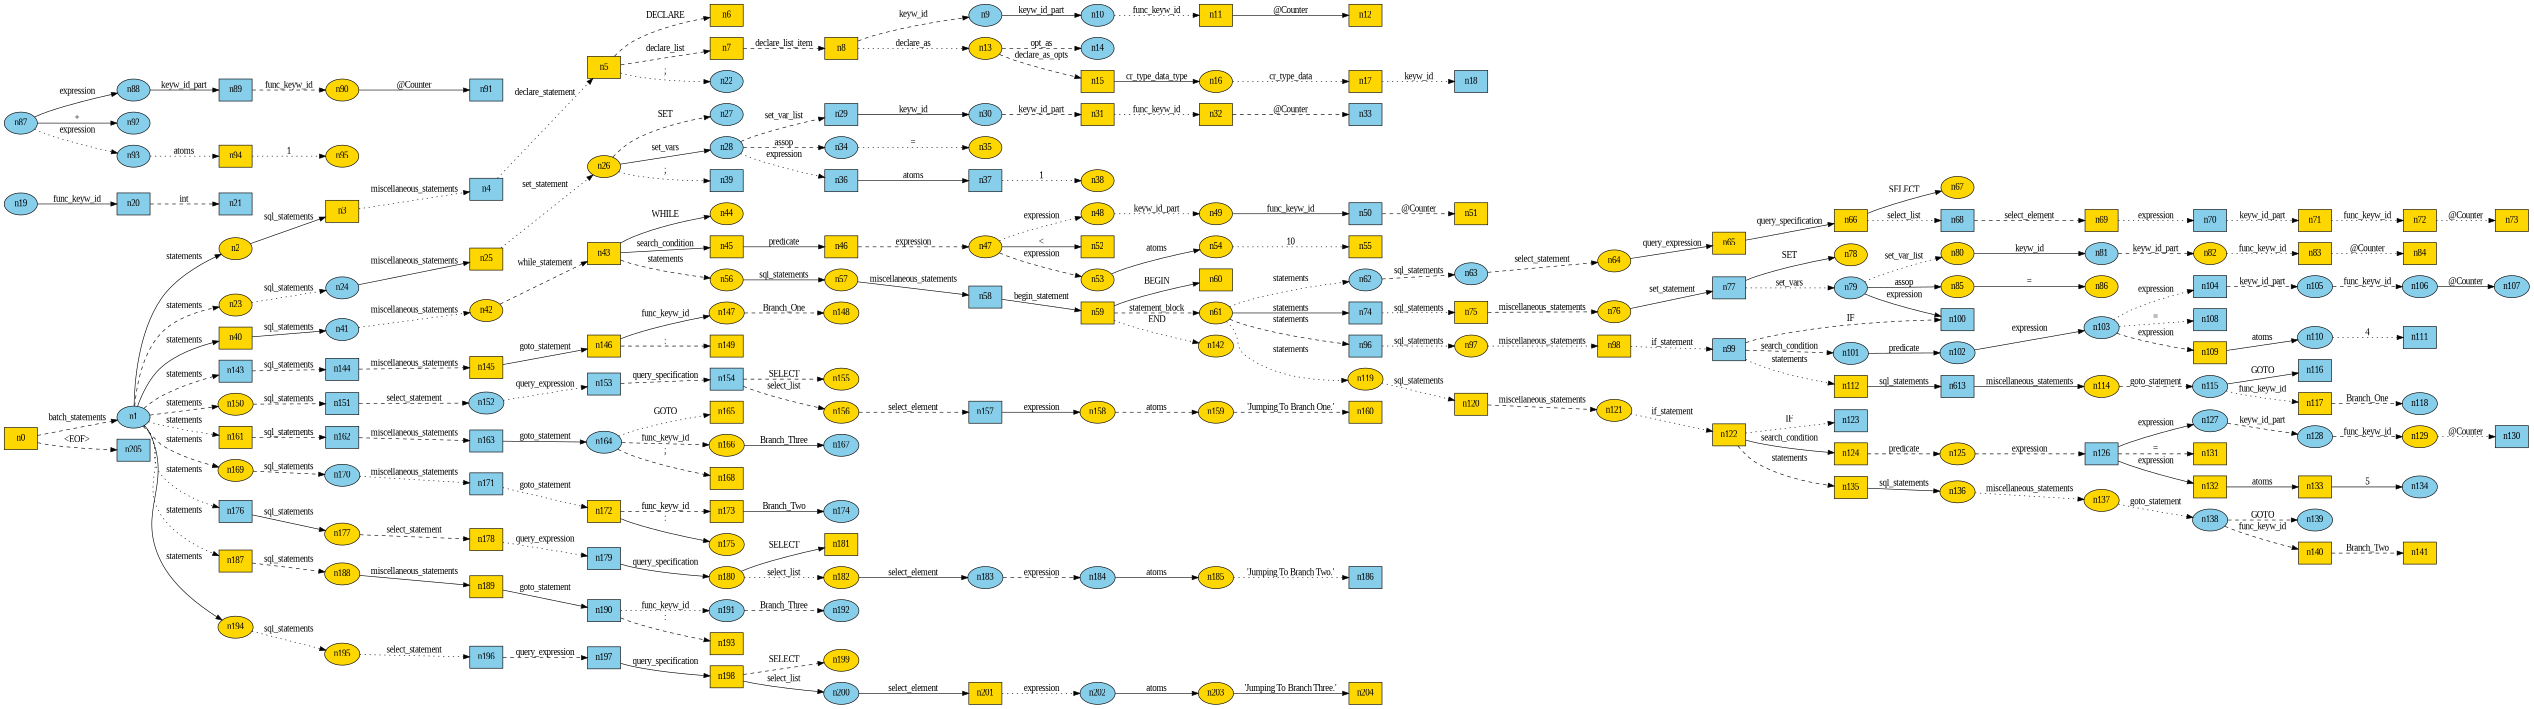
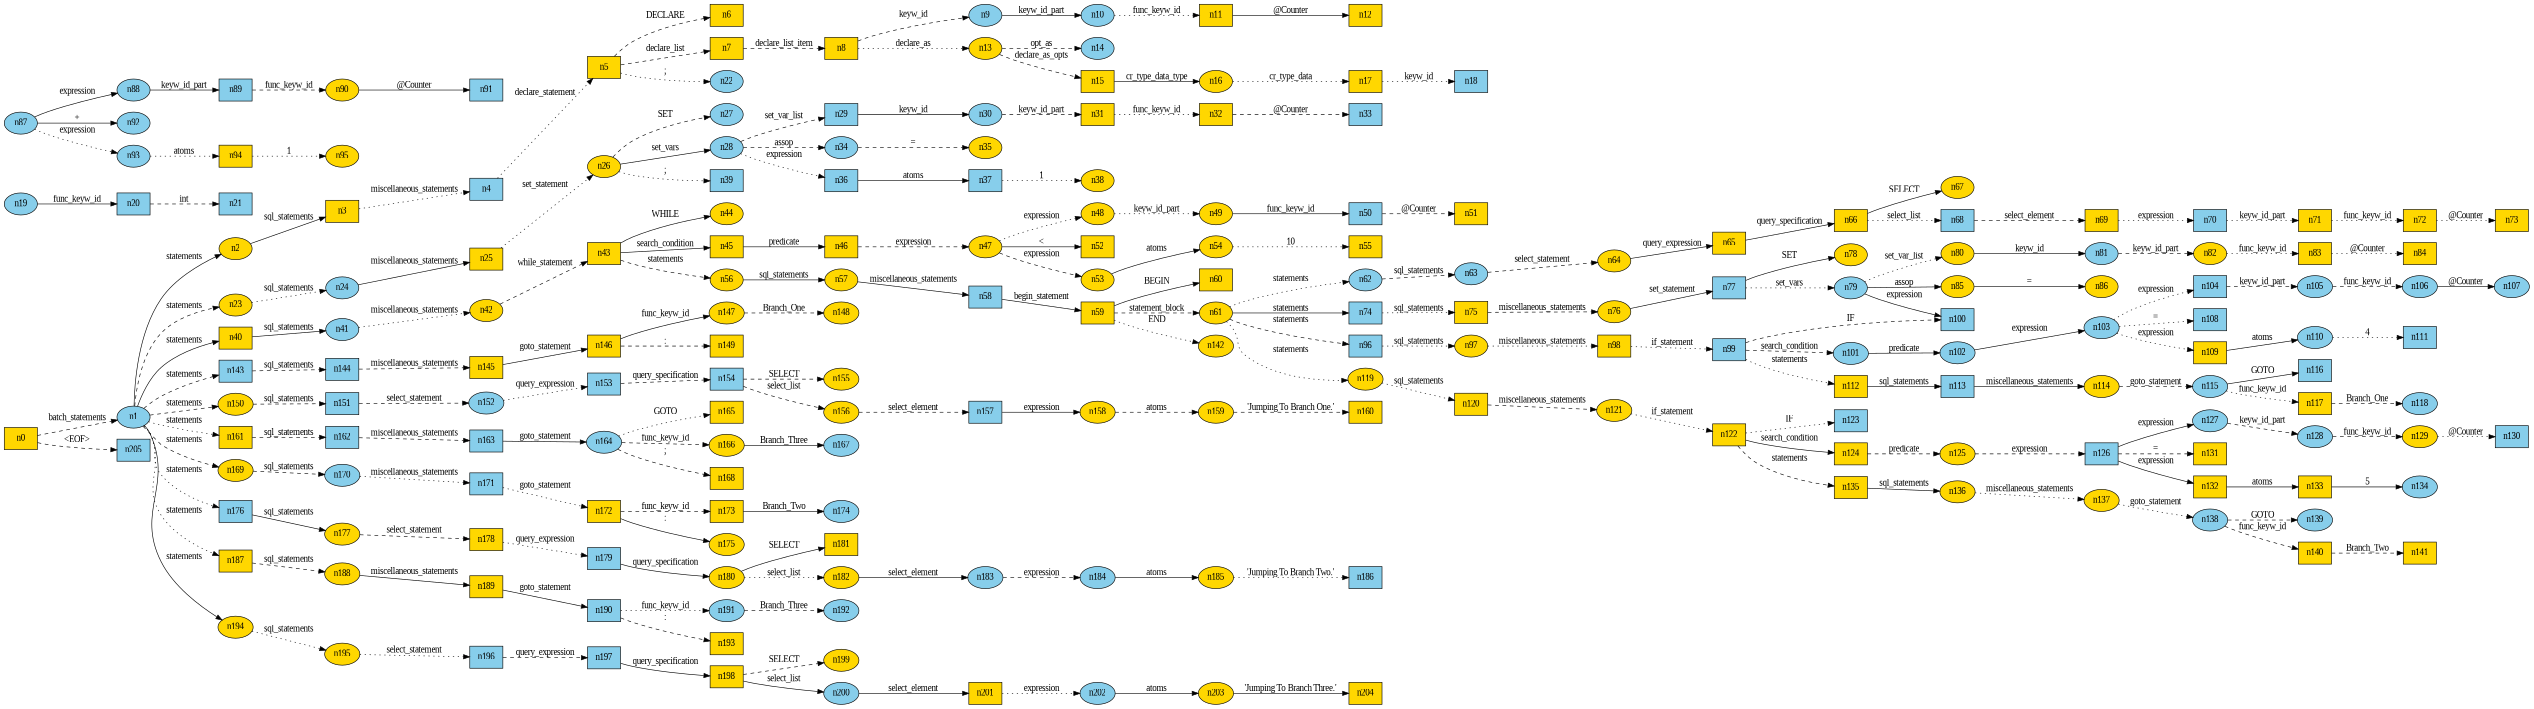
(910, 148) -> (910, 148)
(2152, 343) -> (2152, 343)
(1957, 386) -> (1957, 386)
